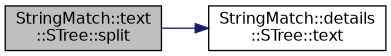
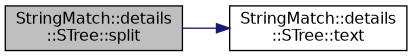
(83, 28) -> (94, 28)
